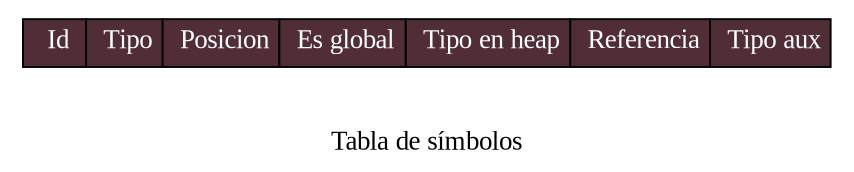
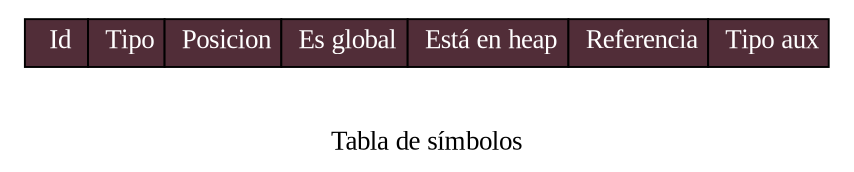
(492, 40) -> (492, 40)
